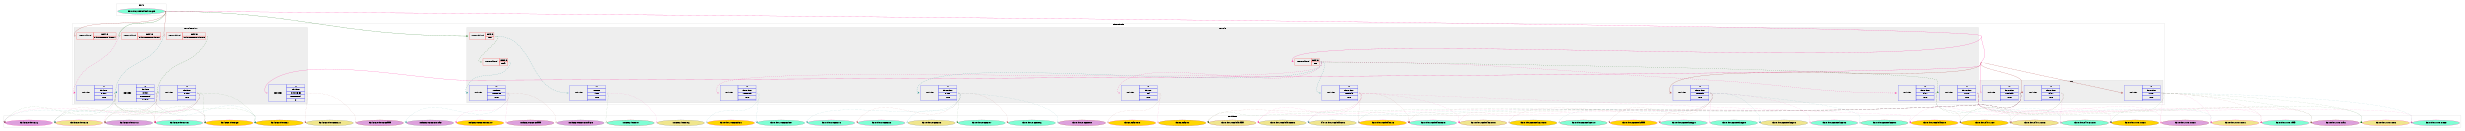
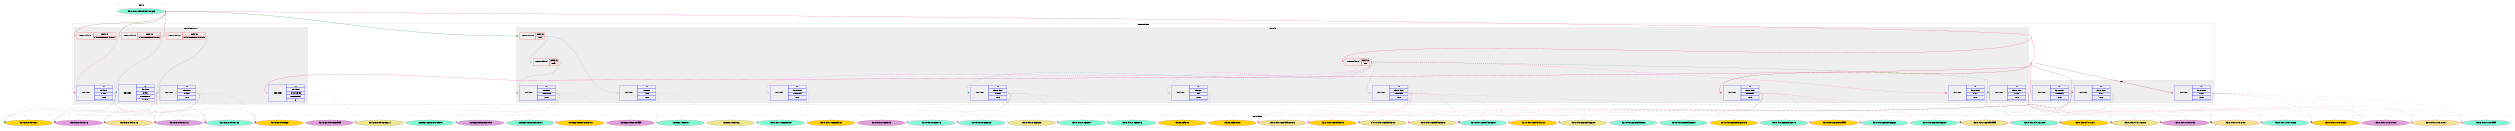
none -> (530, 123)
(580, 123) -> (430, 123)
